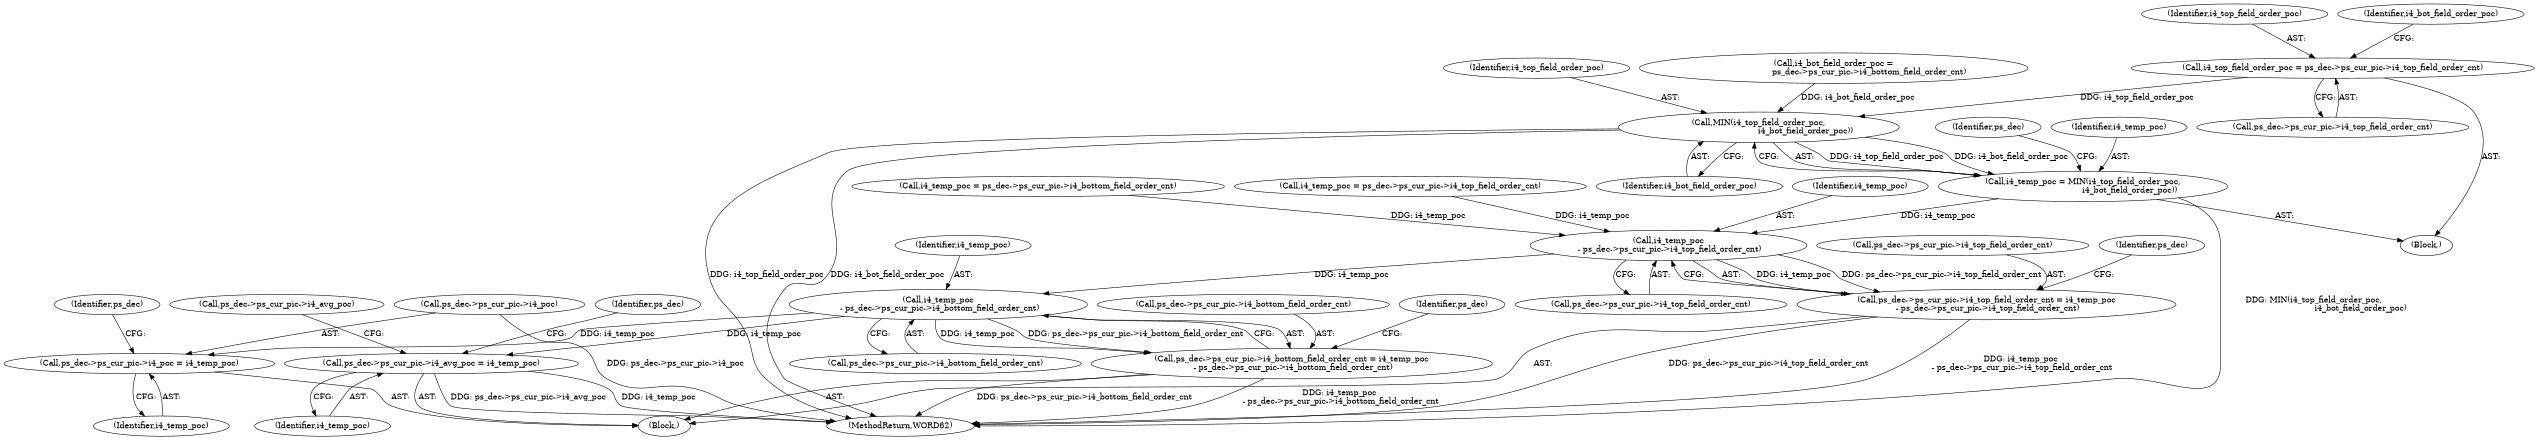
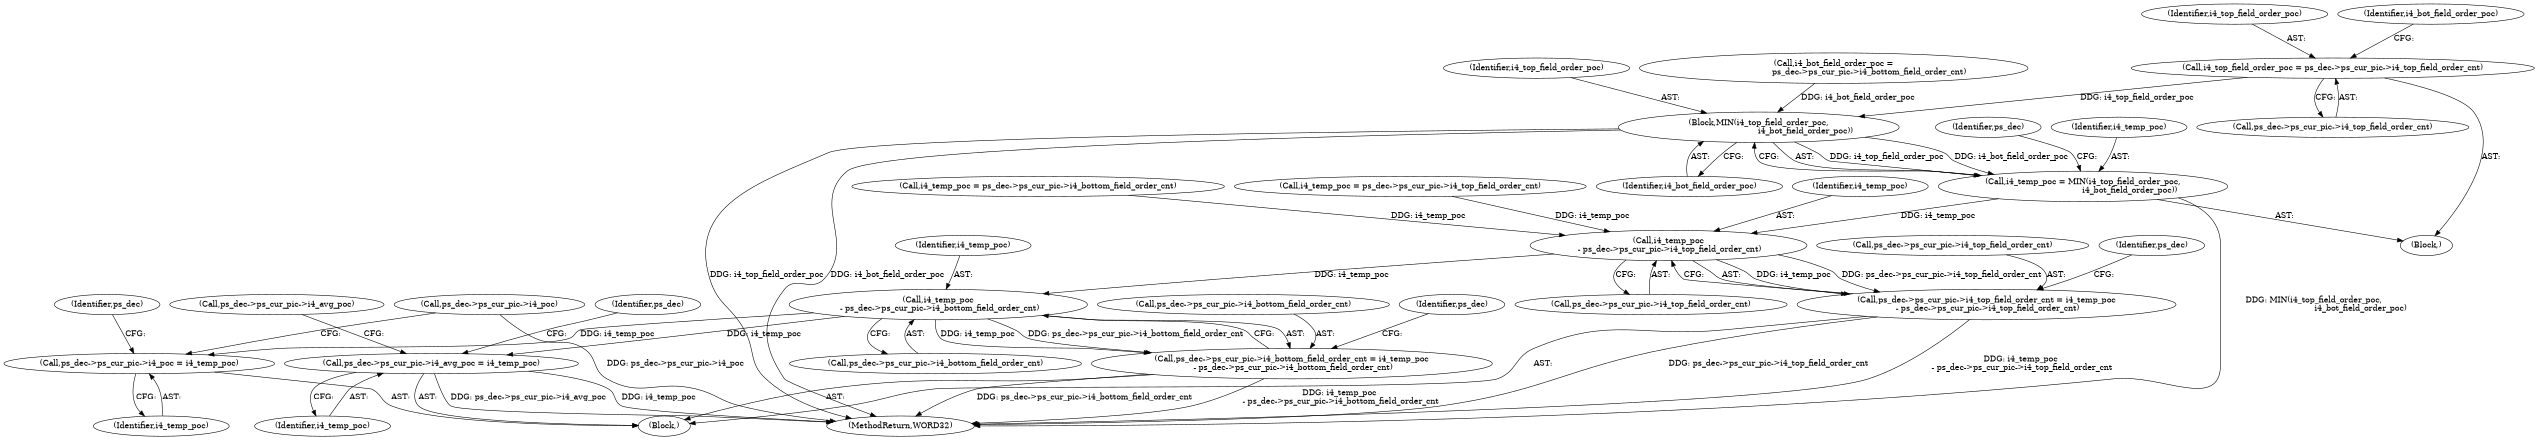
(1759, 127) -> (1759, 127)
(332, 334) -> (332, 334)
(901, 426) -> (901, 426)
